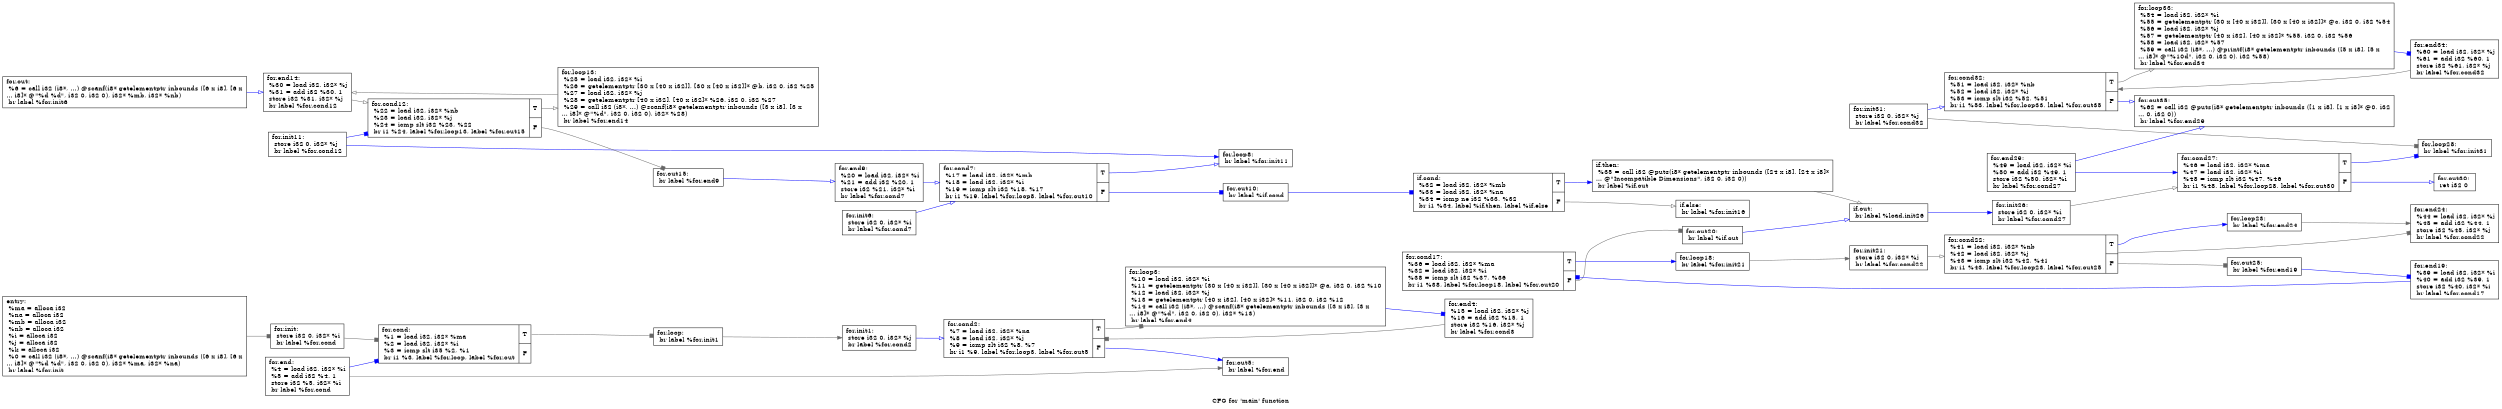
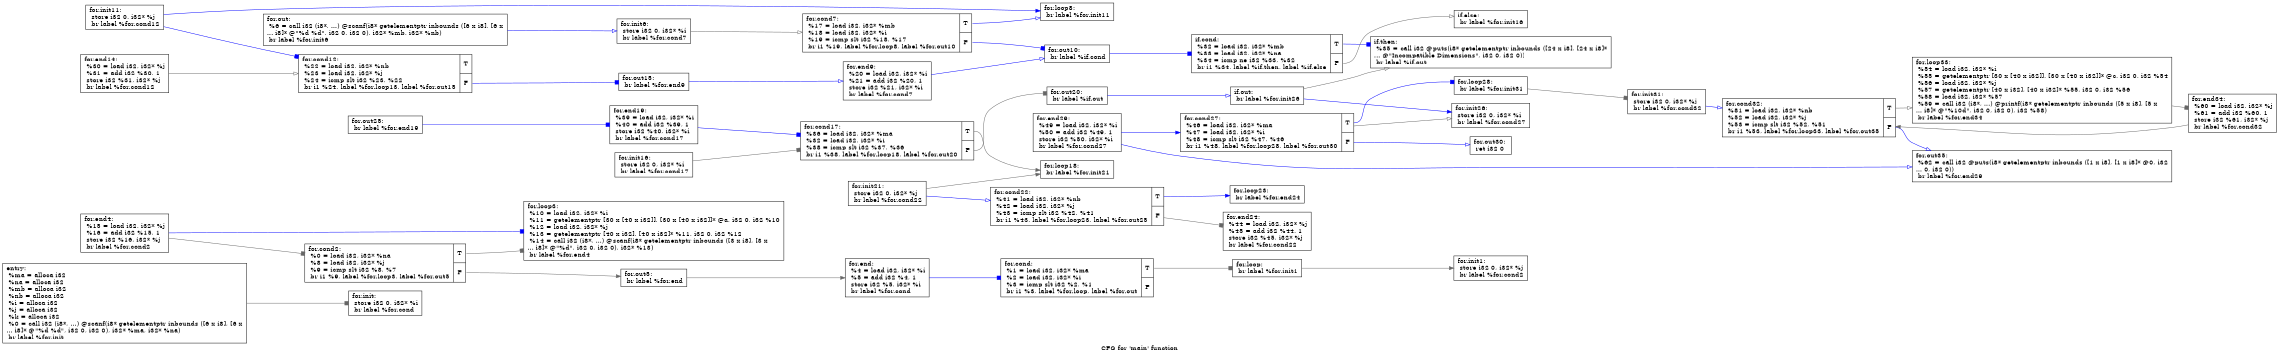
(2400, 52) -> (2178, 107)
(1992, 85) -> (1770, 111)
(253, 92) -> (560, 31)
(688, 97) -> none
(2158, 132) -> (1575, 93)
(601, 146) -> (543, 83)
none -> (654, 165)
(929, 183) -> (986, 67)
(1576, 183) -> (1354, 44)
(1836, 196) -> (1344, 80)
(2122, 197) -> (1400, 122)
(933, 208) -> (744, 32)
(1889, 216) -> (1267, 99)
(2354, 223) -> none
(1934, 257) -> (956, 198)
(1797, 260) -> (981, 182)
(1623, 261) -> (997, 160)
(2170, 264) -> none
(1413, 311) -> (344, 232)
(989, 331) -> (350, 256)
(1482, 332) -> (118, 247)
(928, 338) -> none
(359, 339) -> none
(426, 351) -> (1049, 285)
(1162, 352) -> (541, 274)
(784, 376) -> (764, 278)
